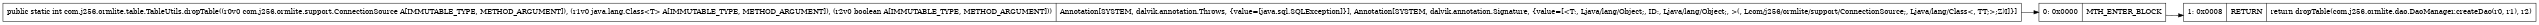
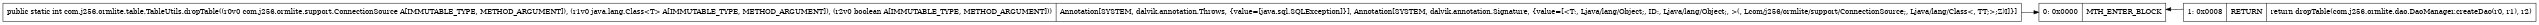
(2172, 15) -> (2177, 9)
